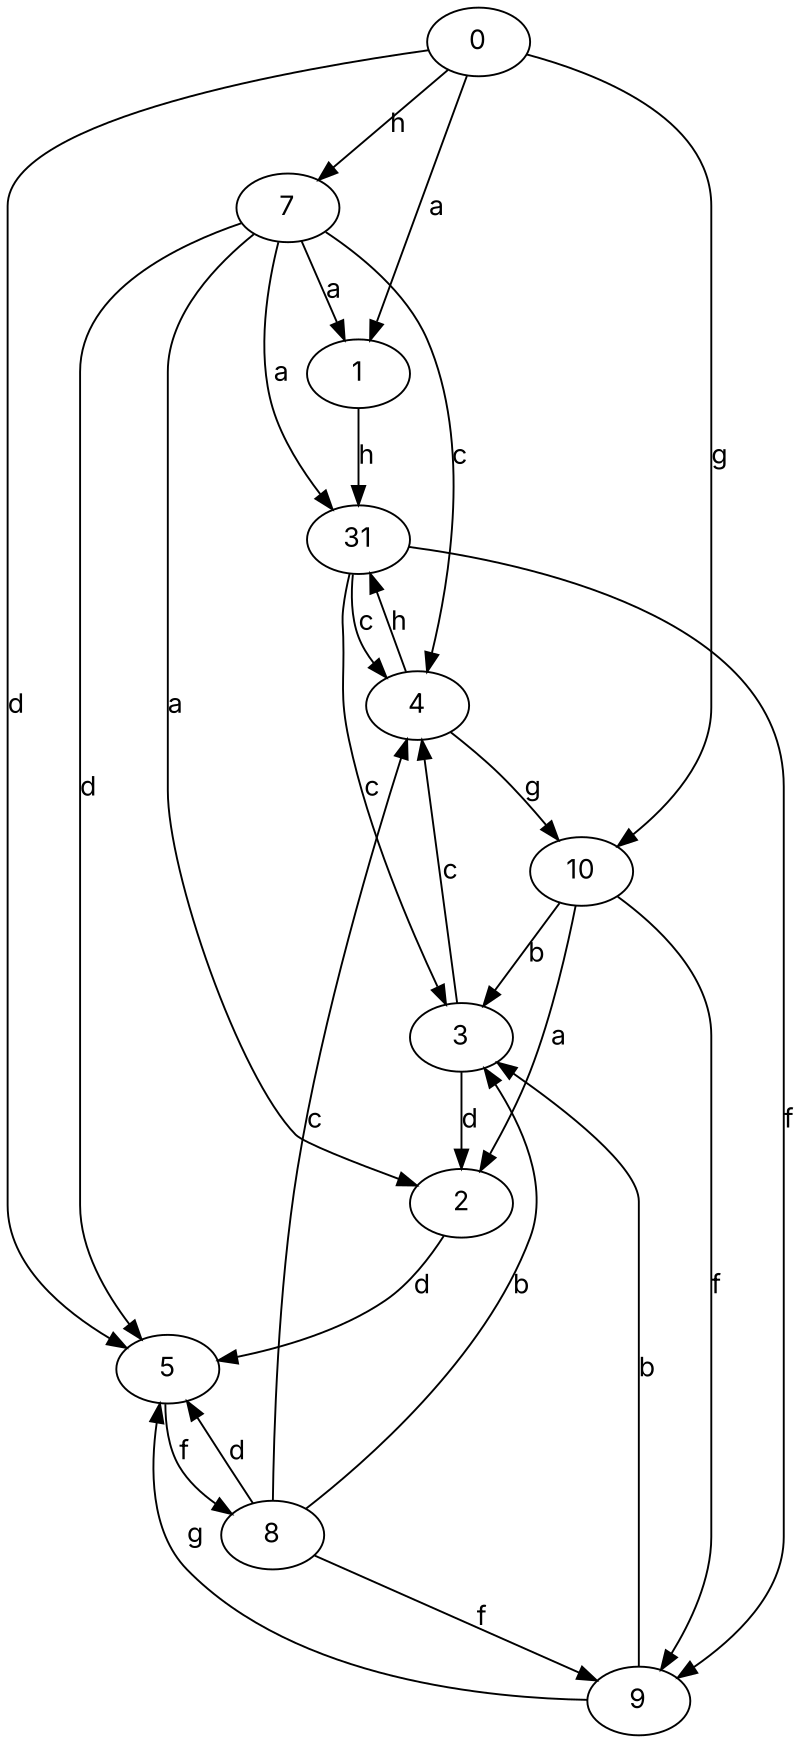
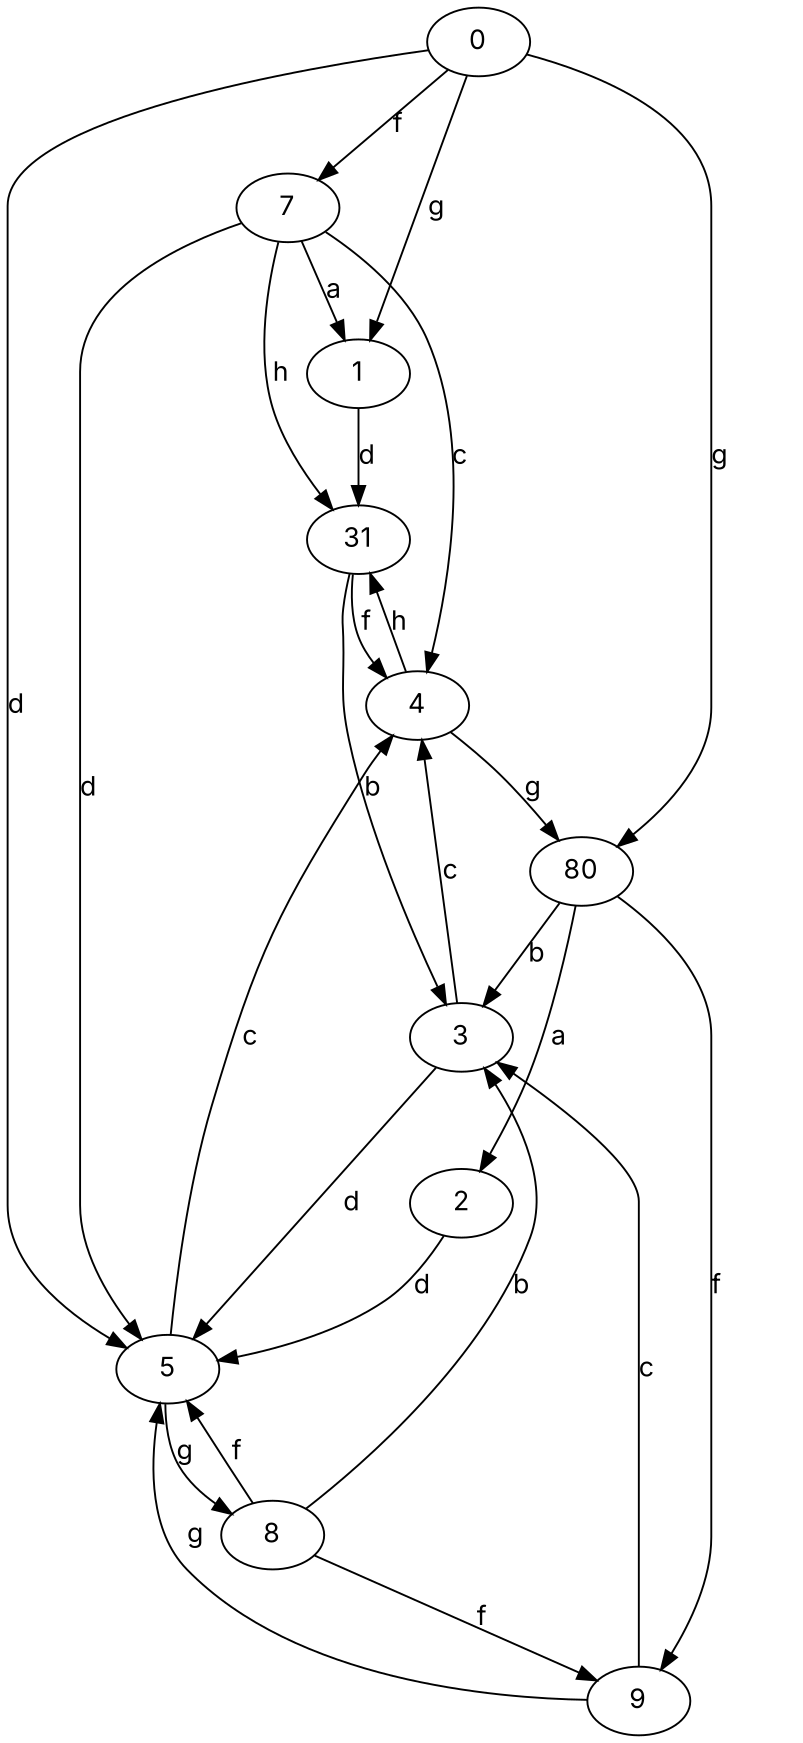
(399, 125) -> (399, 125)
(437, 208) -> (437, 208)
(281, 374) -> (281, 374)
(367, 457) -> (367, 457)
(367, 623) -> (367, 623)
(168, 740) -> none
(373, 789) -> (373, 789)
(582, 871) -> (582, 871)
(784, 1003) -> none
(461, 1111) -> (321, 1196)
(306, 1124) -> (236, 1028)
(647, 1369) -> (647, 1369)
(185, 1452) -> (185, 1452)
(237, 1452) -> (237, 1452)
